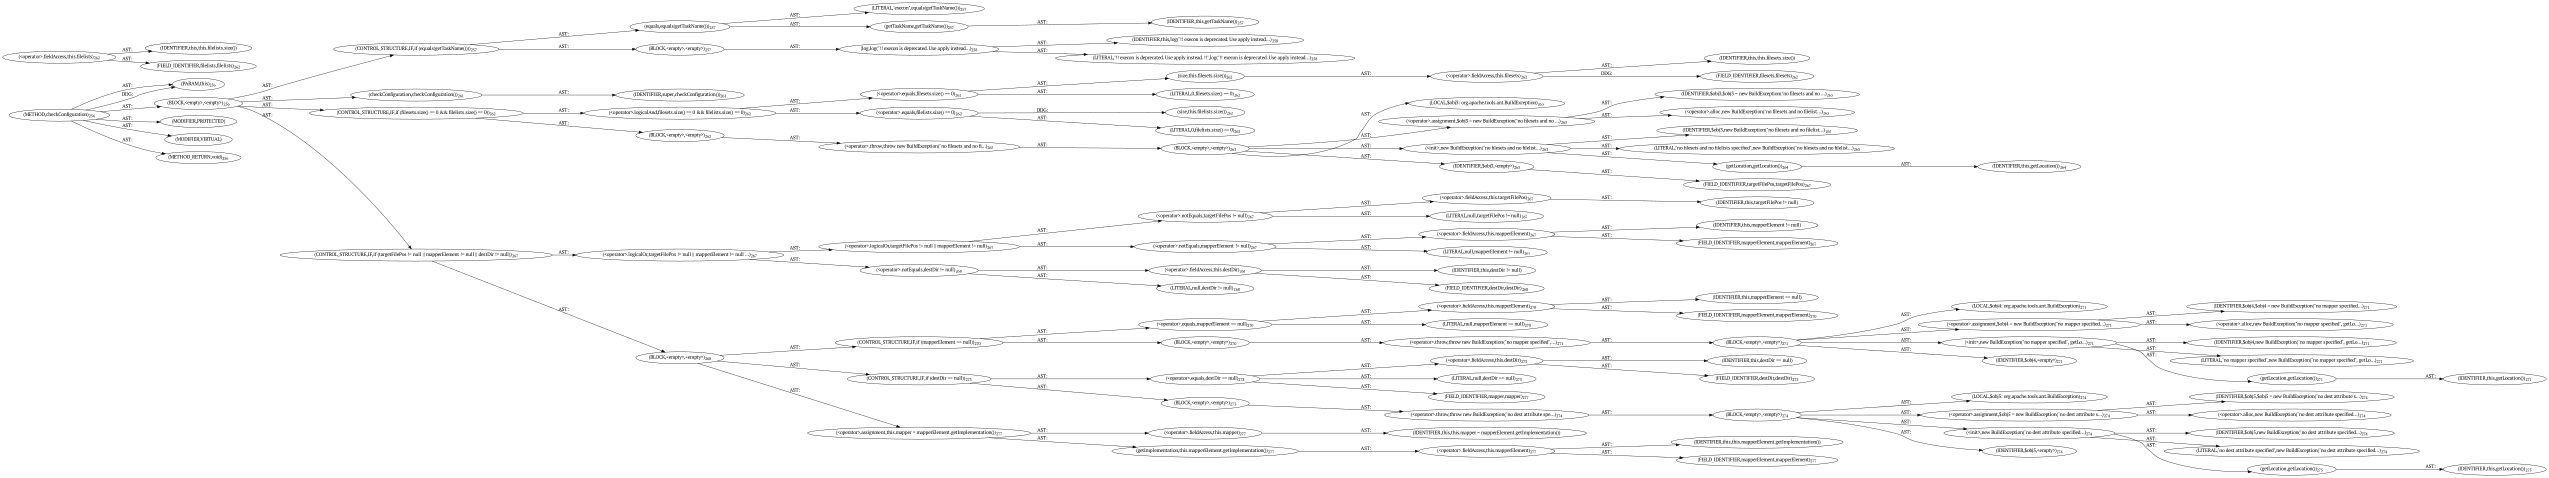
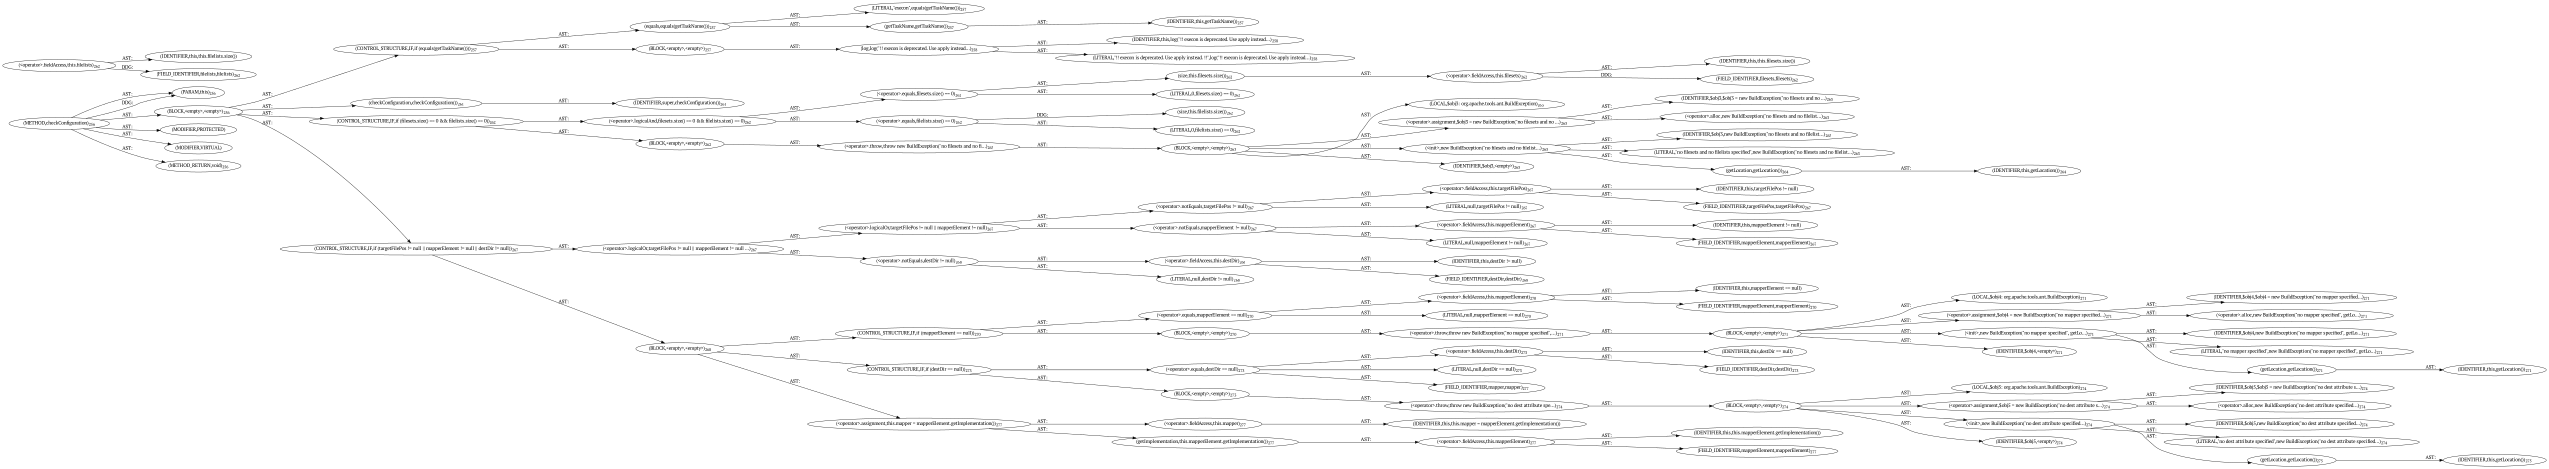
(128, 59) -> (128, 67)
(1612, 175) -> (1617, 198)
